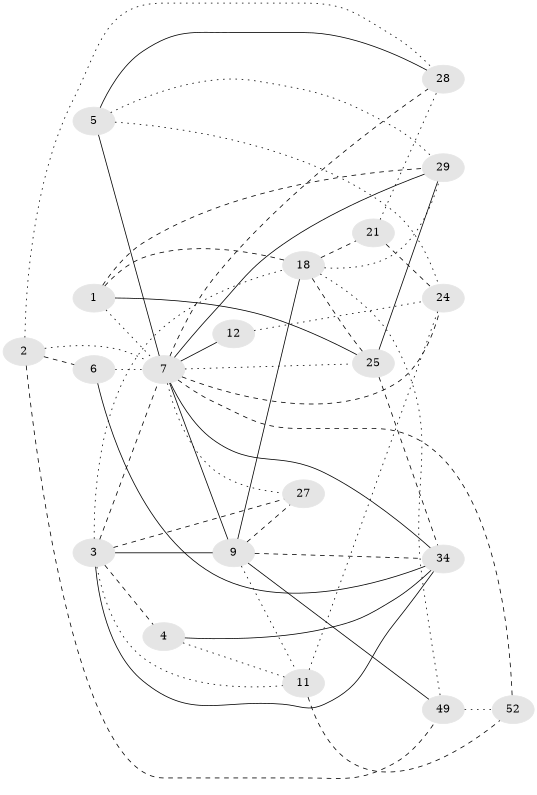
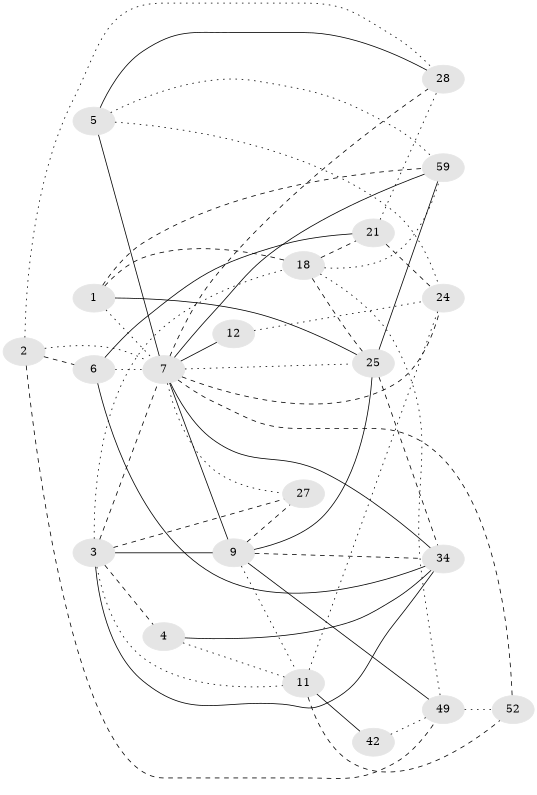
(443, 168) -> (443, 168)
none -> (215, 269)
(269, 409) -> (341, 492)
none -> (373, 742)
